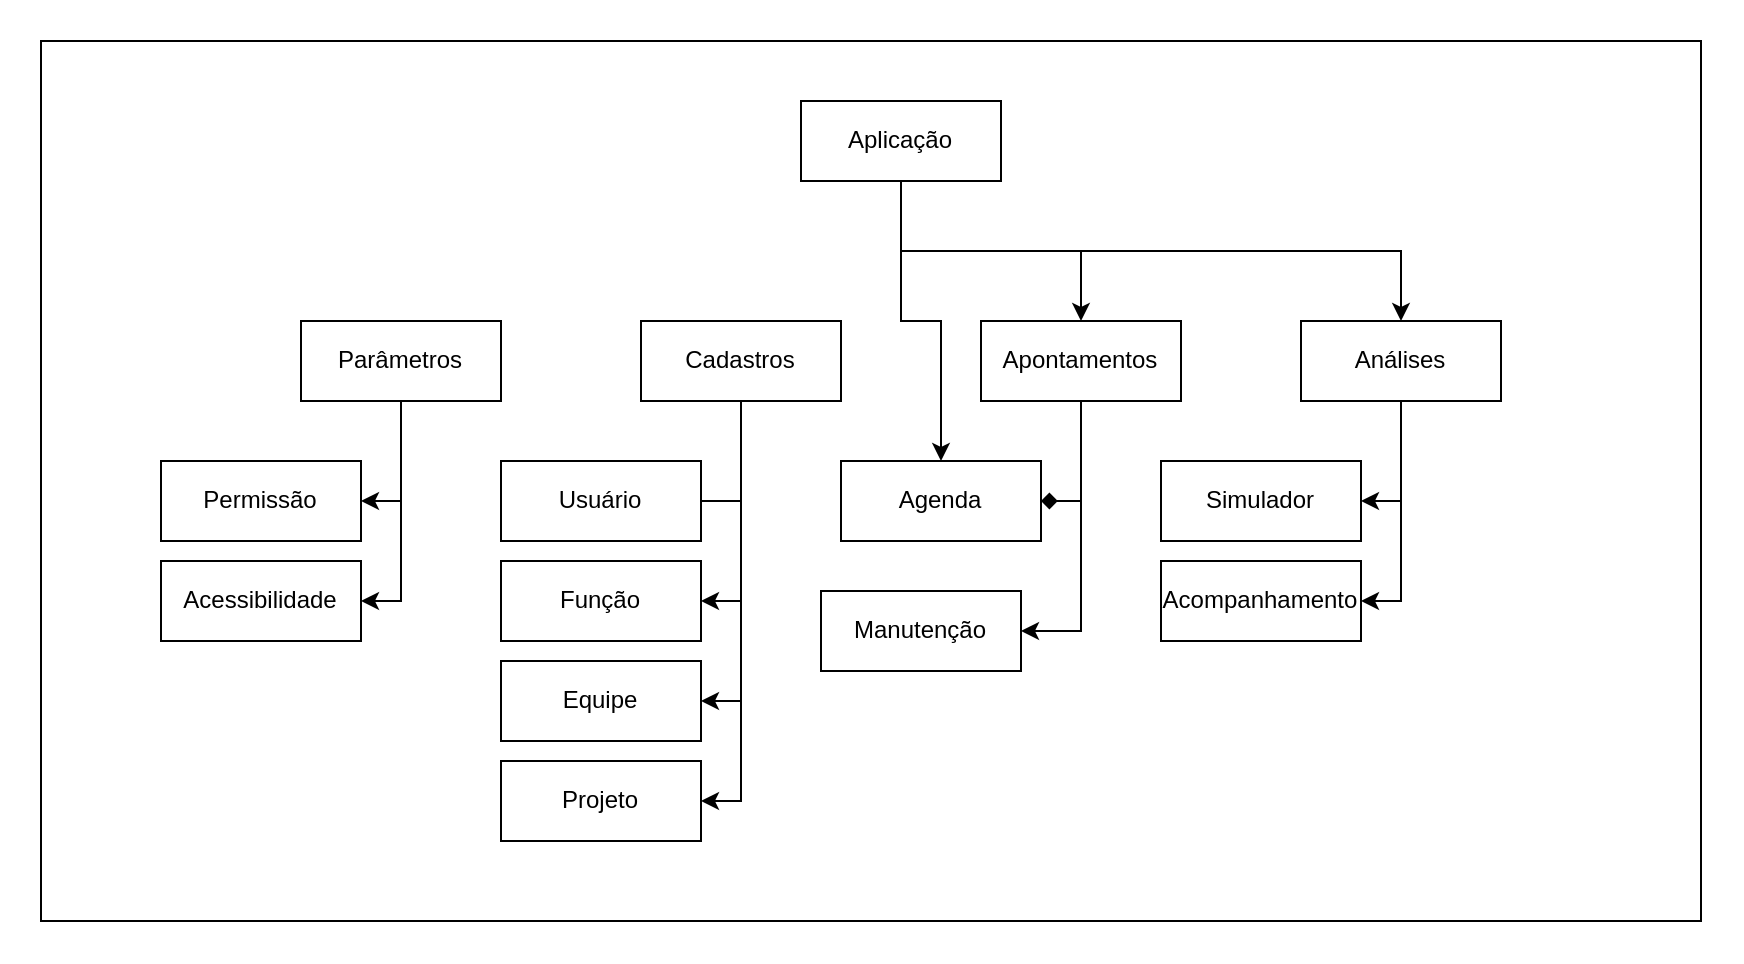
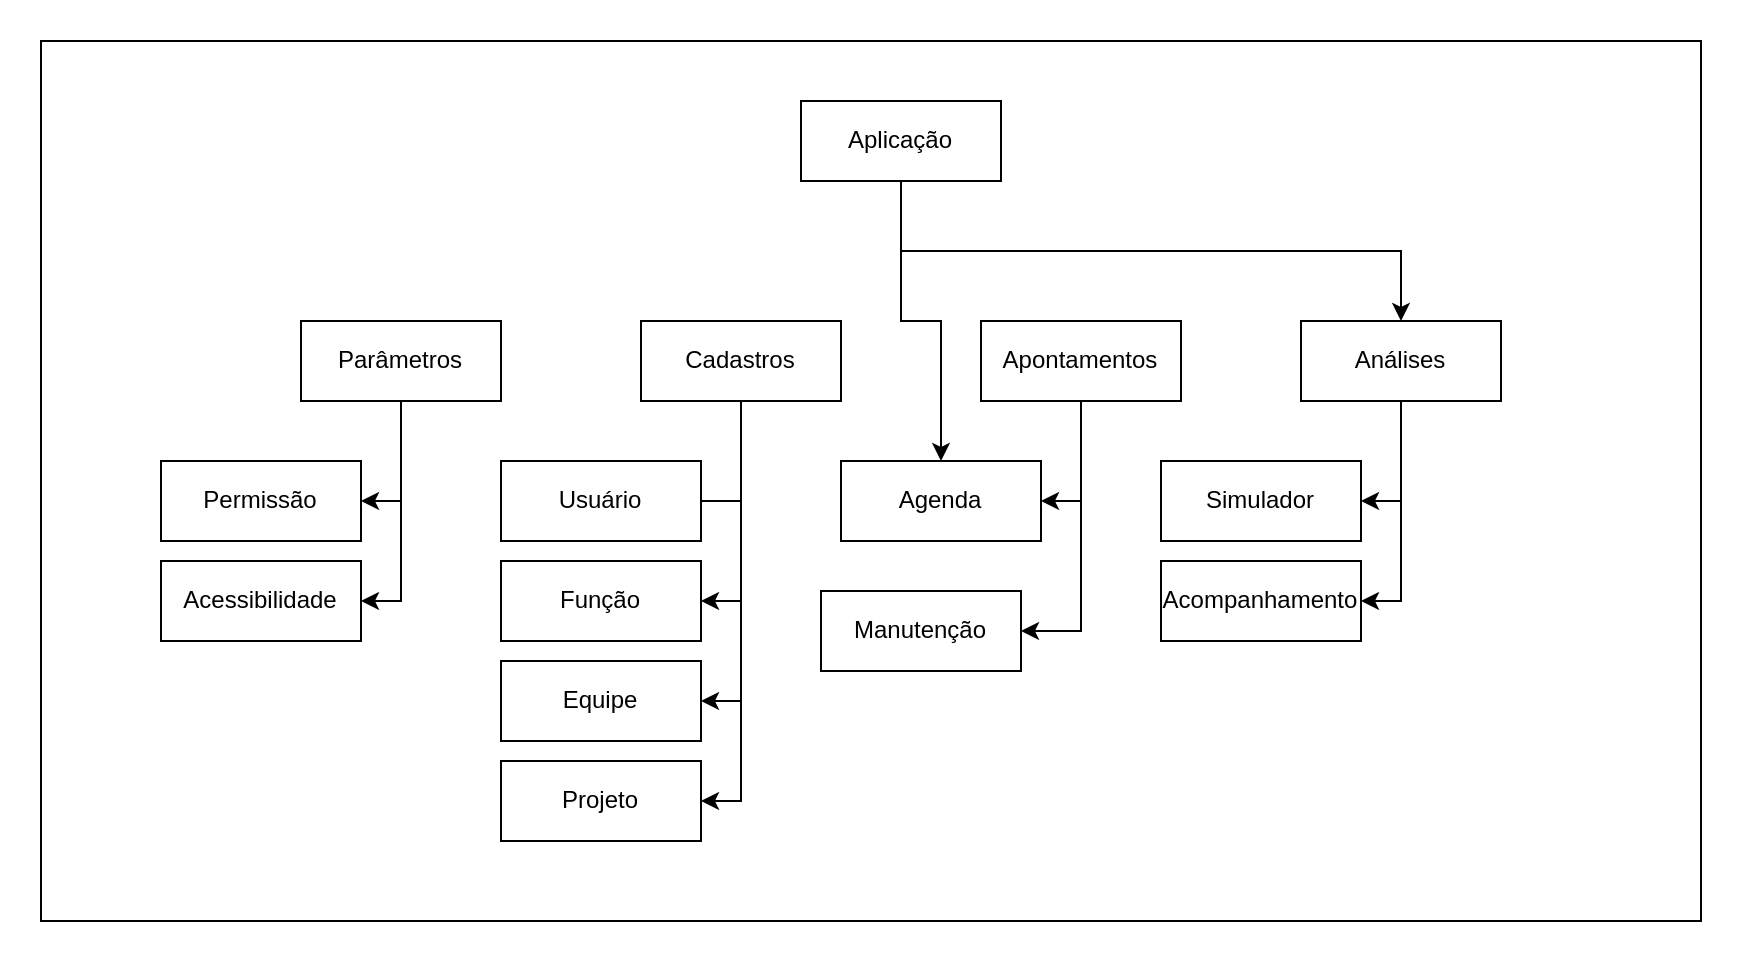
(1081, 281) -> none
(1057, 501) -> (1056, 501)
